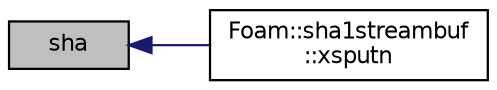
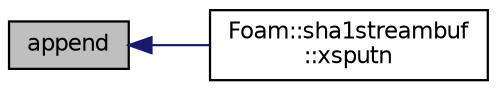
(69, 45) -> (69, 45)
